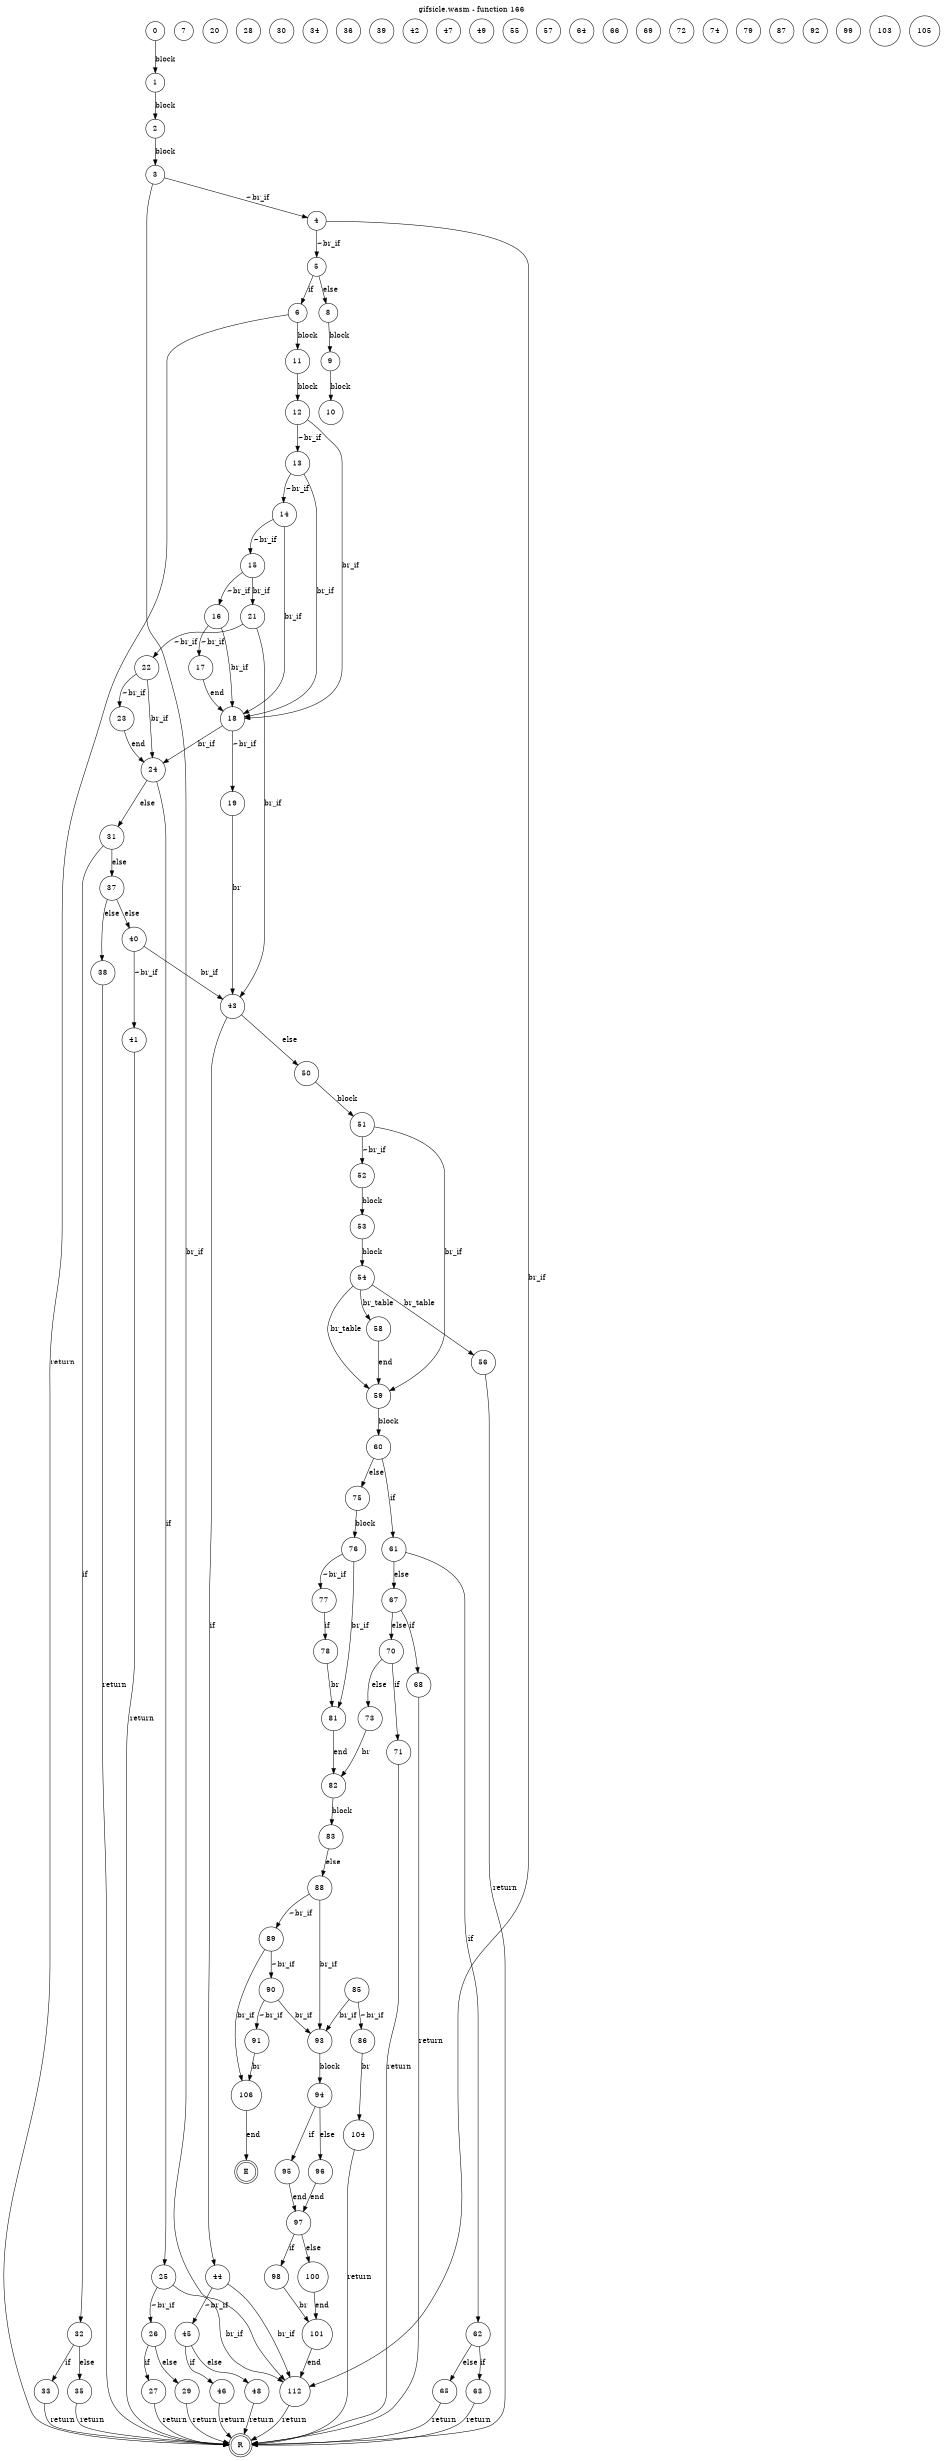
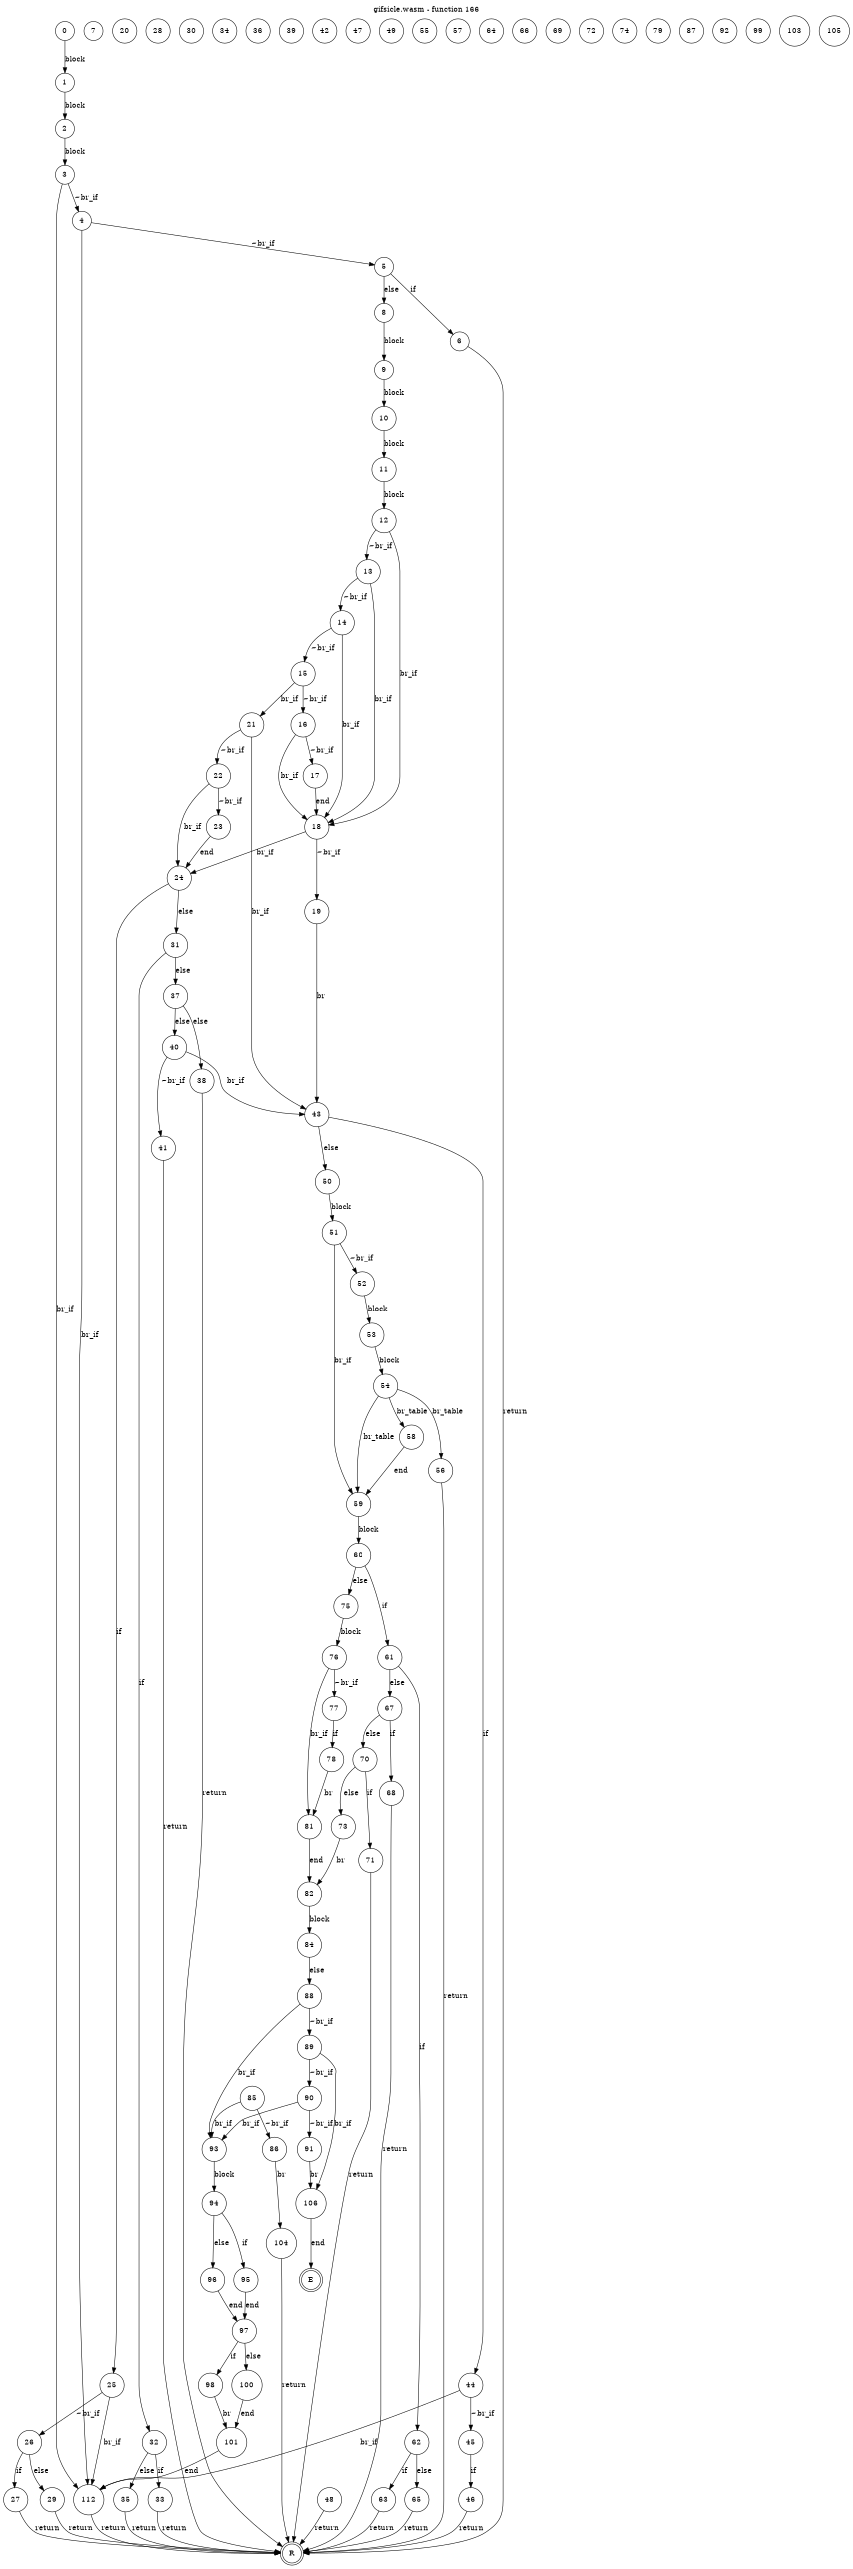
(298, 333) -> (384, 441)
(331, 1837) -> (309, 1945)
(213, 2370) -> none
